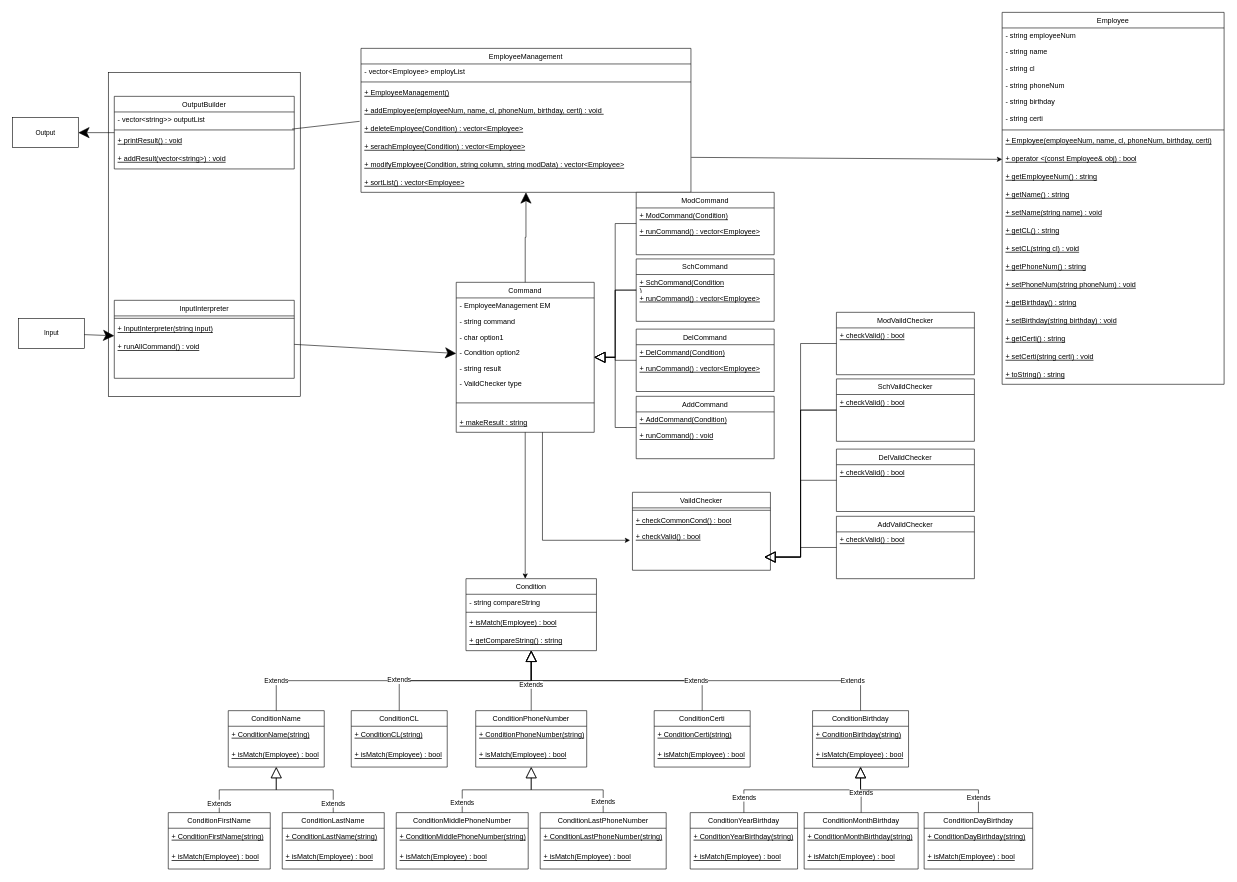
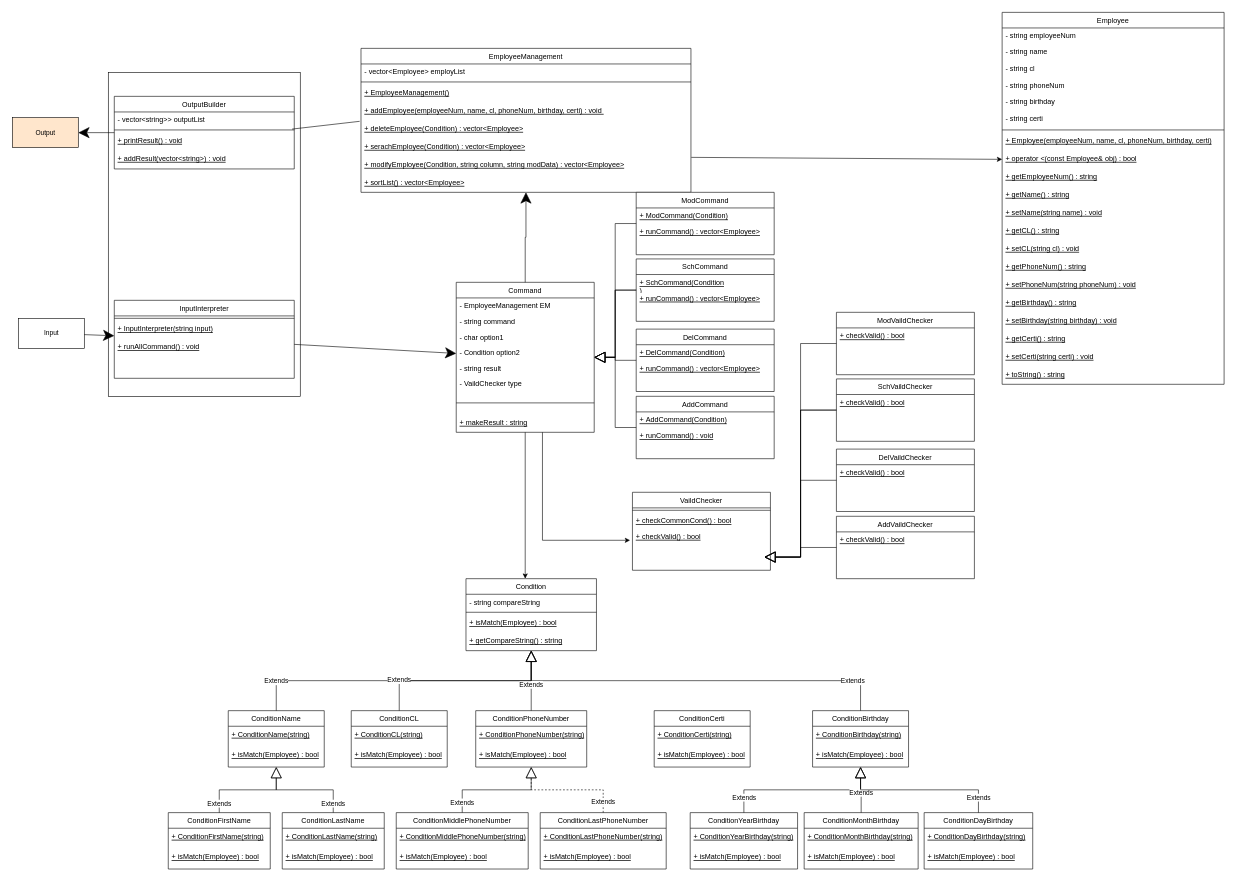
(45, 133) -> (45, 133)
(702, 697) -> none
(578, 790) -> (578, 790)
